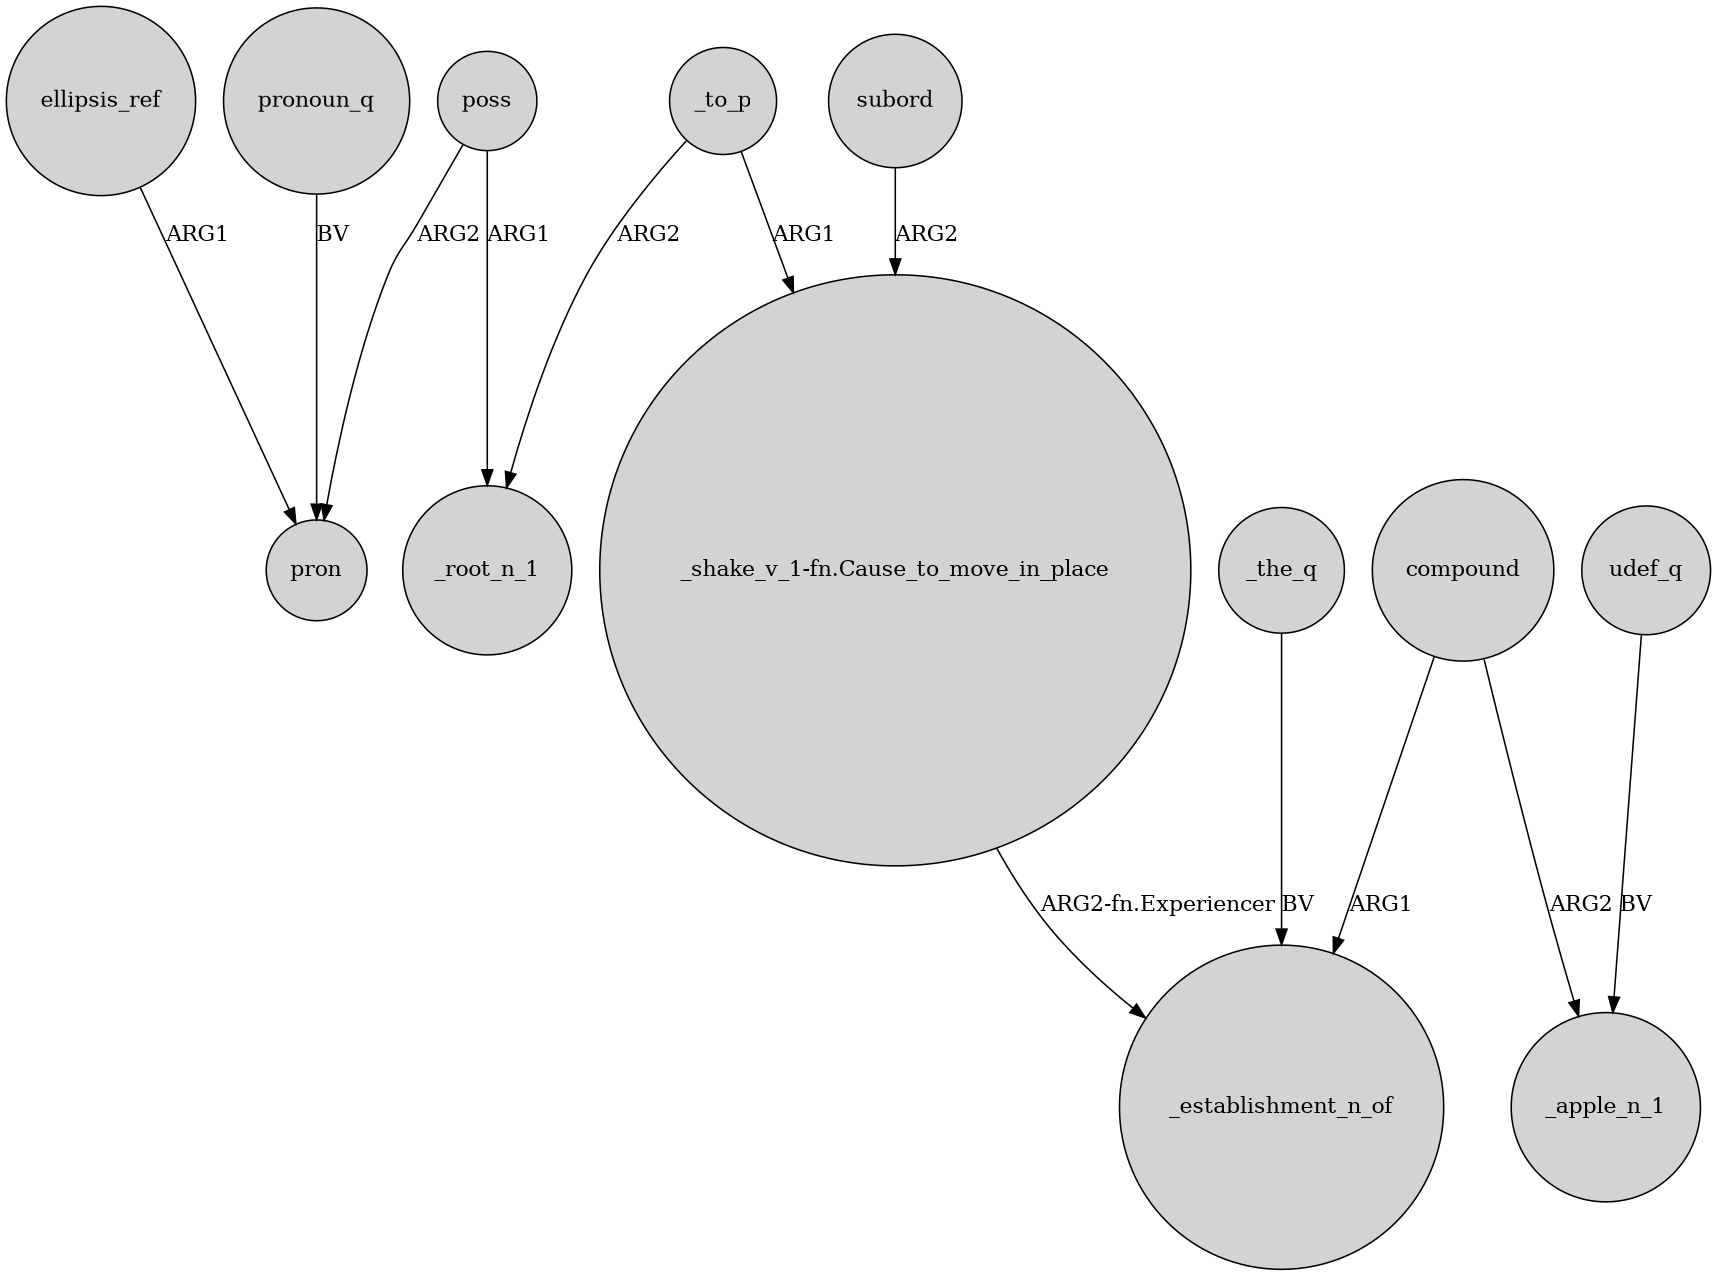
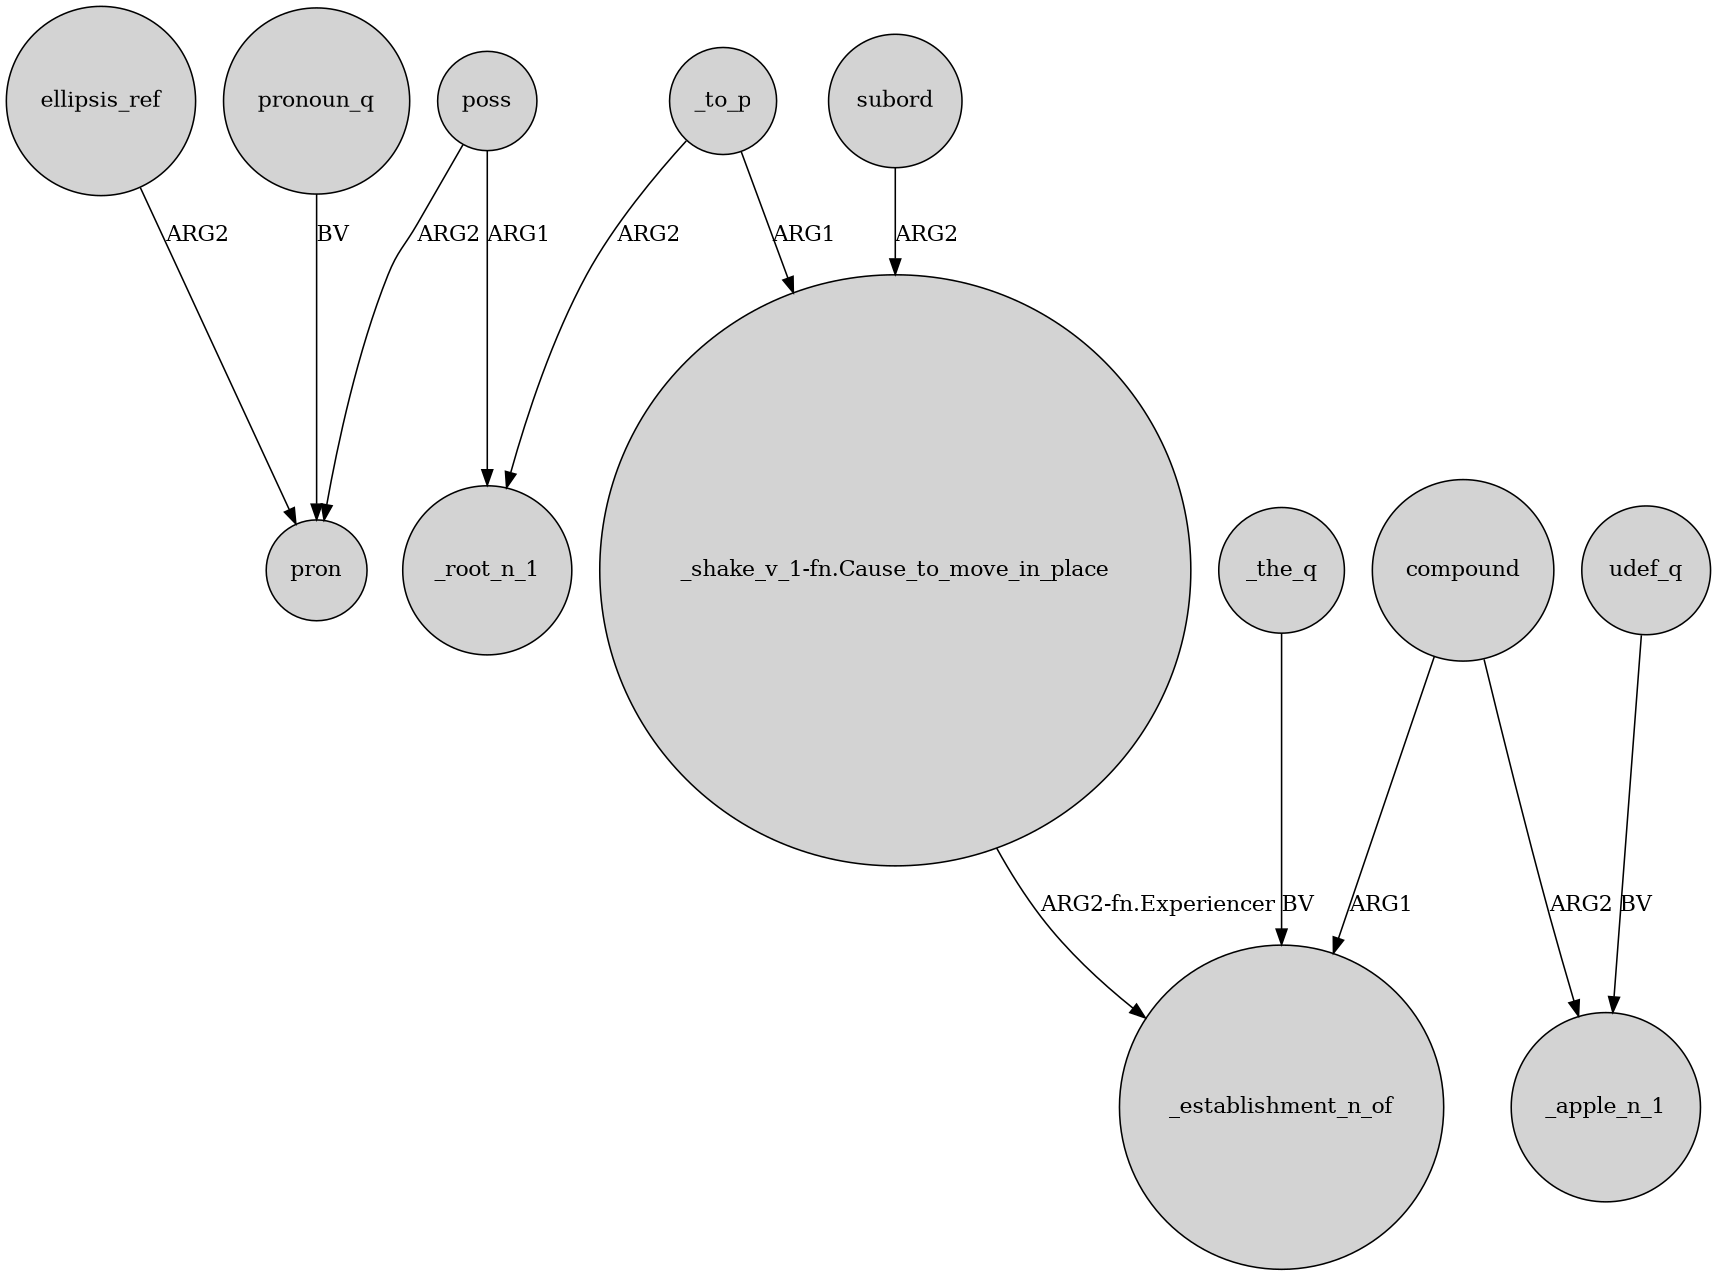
(198, 235) -> (198, 235)
